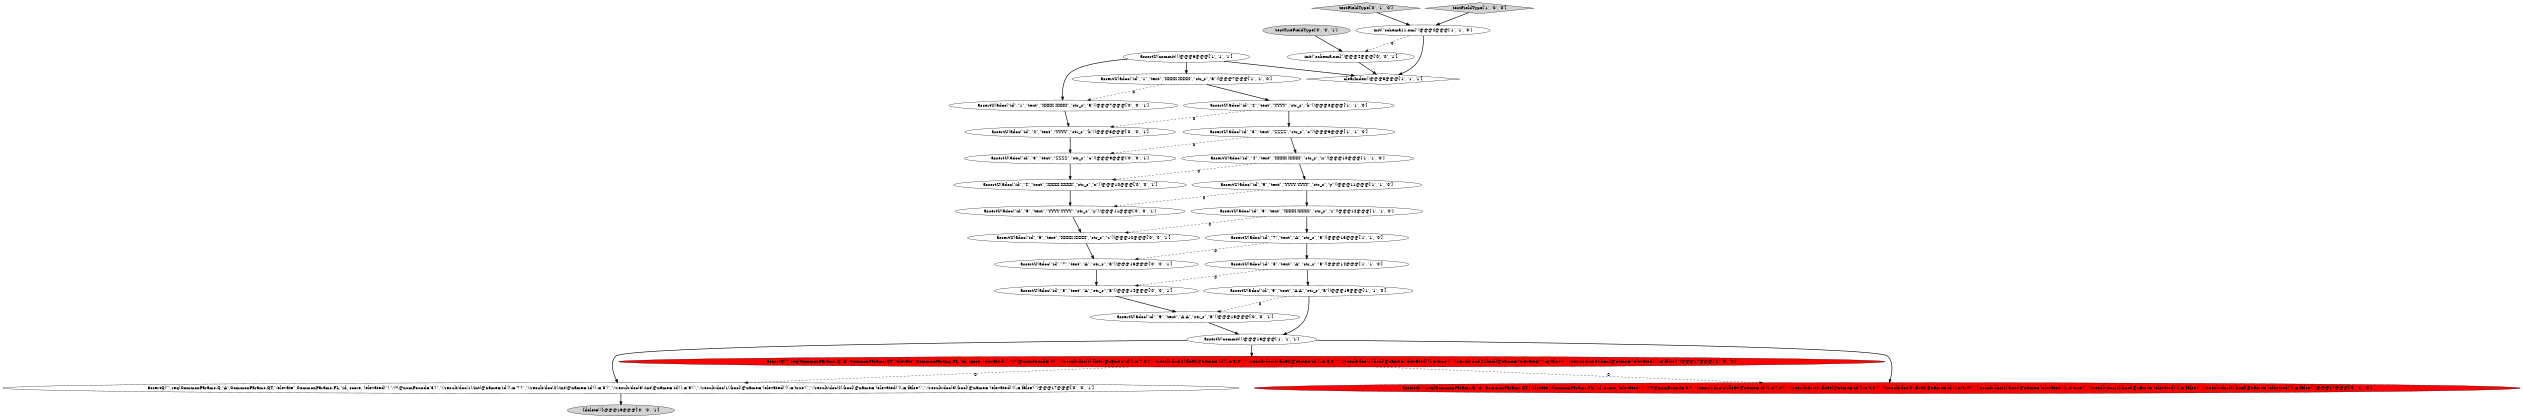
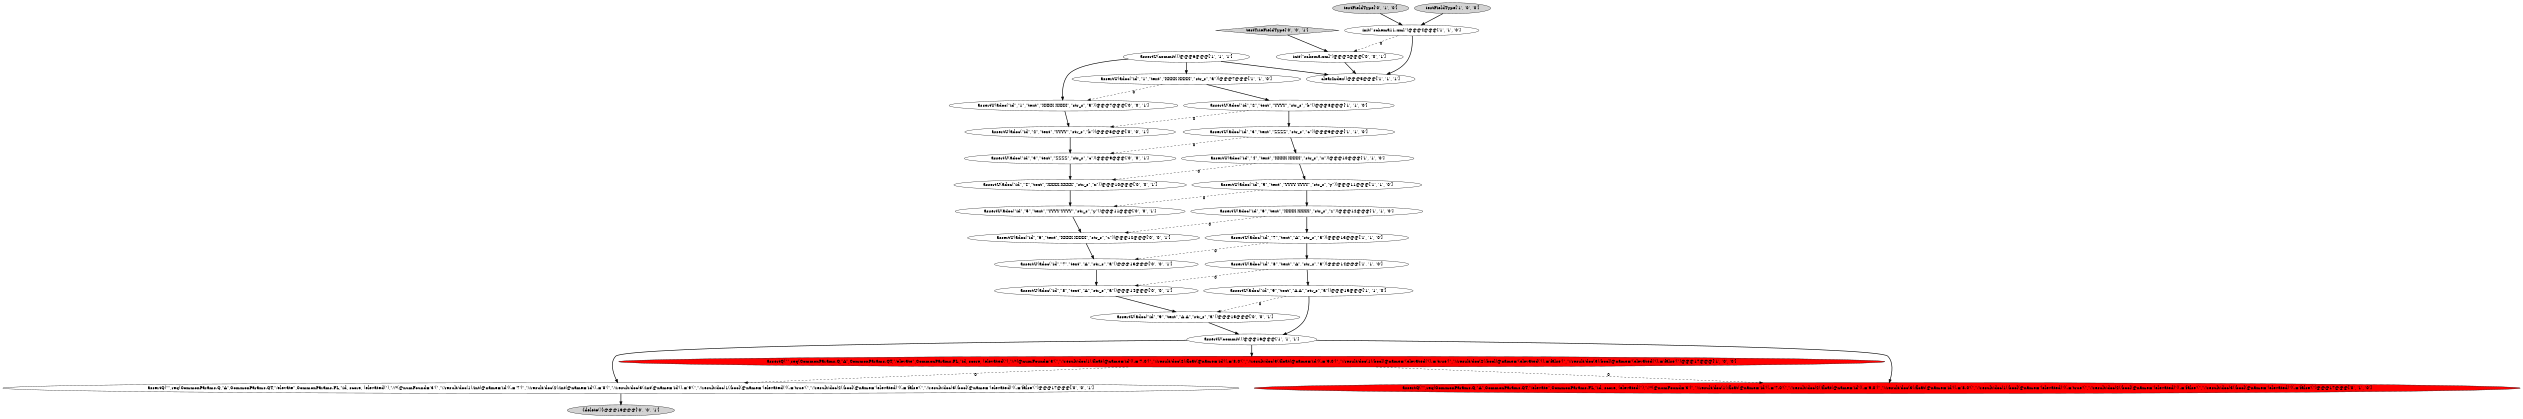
(1366, 8) -> (1371, 8)
(1480, 8) -> (1453, 8)
(1307, 30) -> (1277, 30)
(1383, 79) -> (1361, 79)
